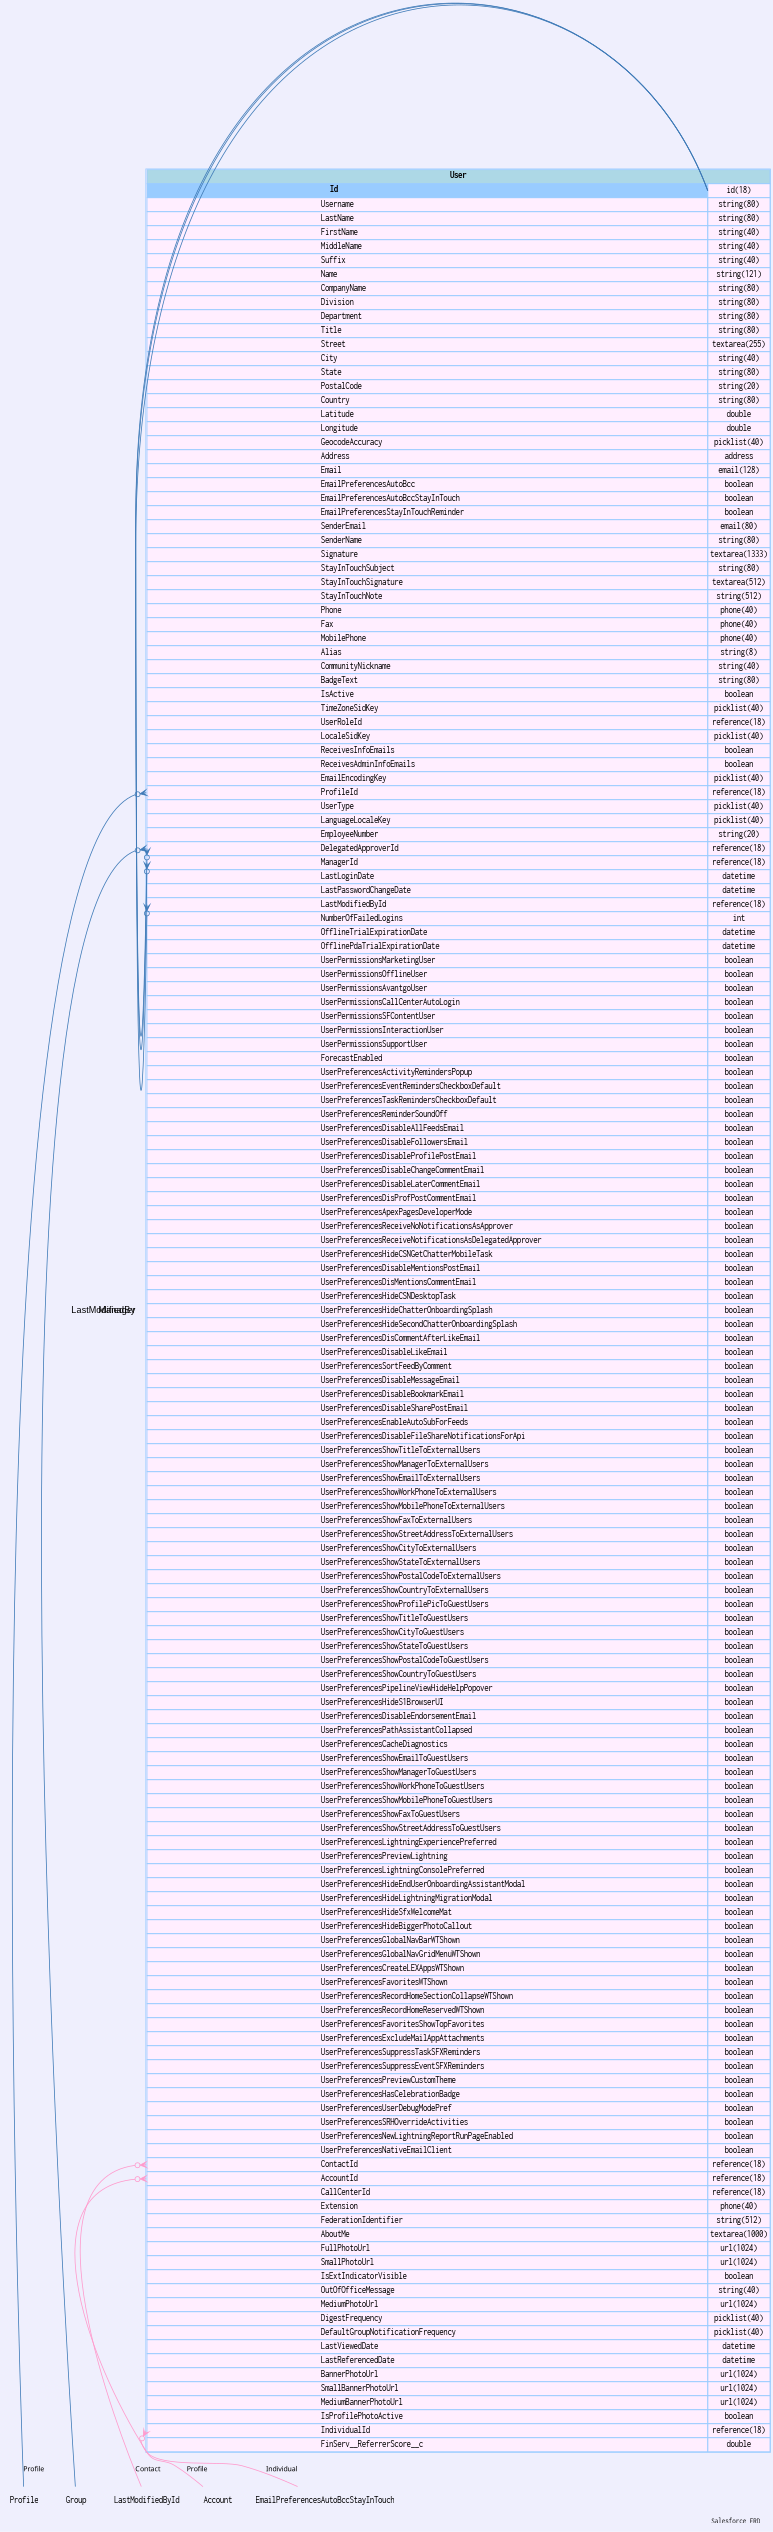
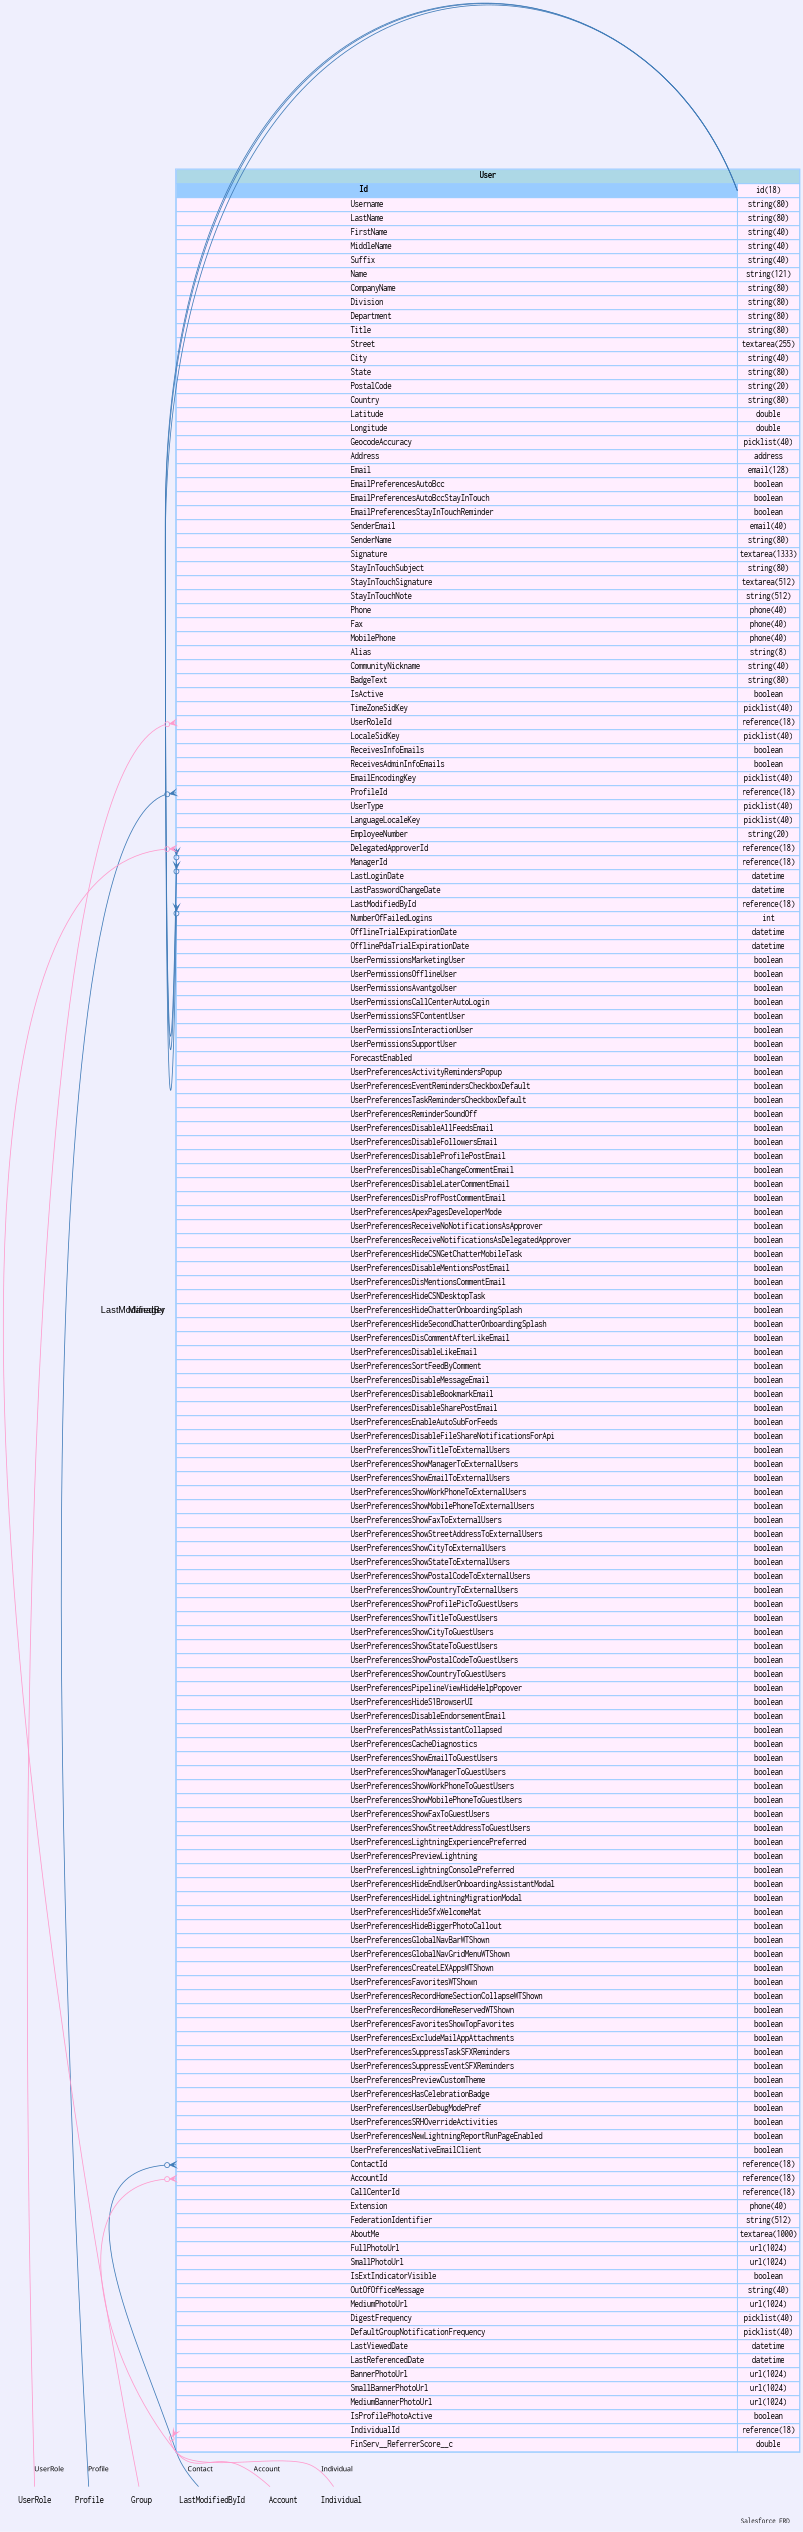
(739, 526) -> (768, 526)
(42, 1661) -> (19, 1644)
(83, 2282) -> (128, 2317)
(198, 2470) -> (267, 2470)
none -> (35, 2501)
(325, 2501) -> (341, 2501)
